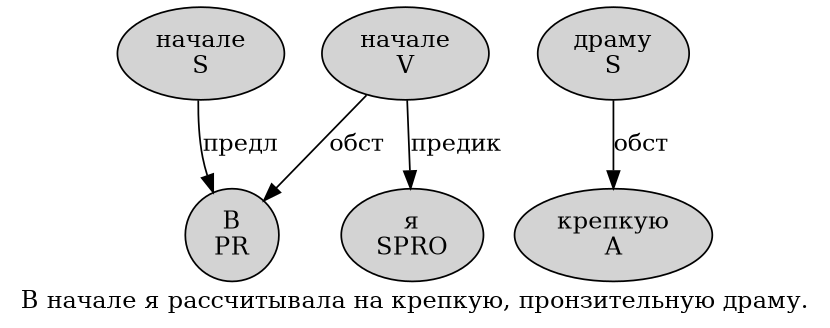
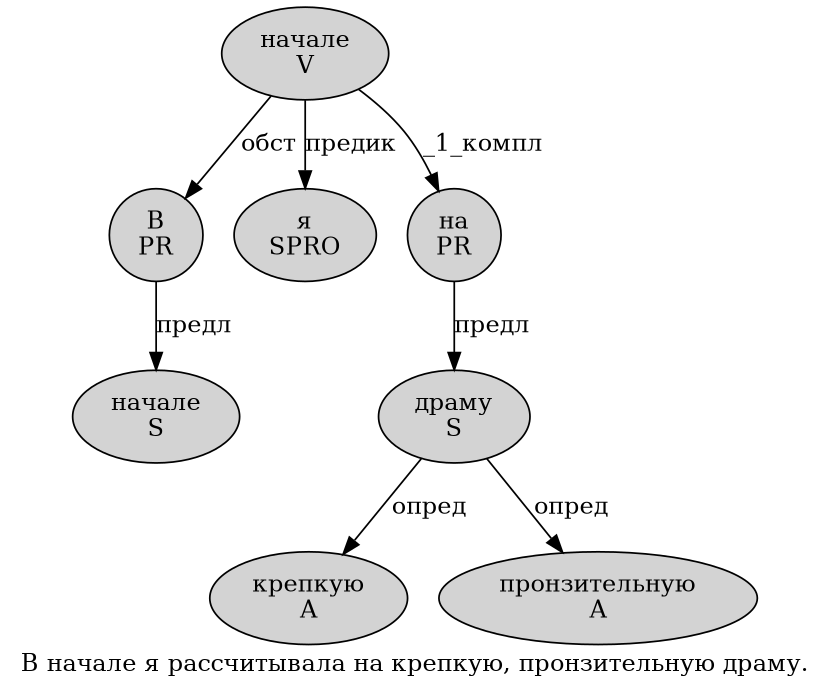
(200, 138) -> (156, 317)
(641, 144) -> (429, 507)
none -> (454, 235)
none -> (598, 598)
